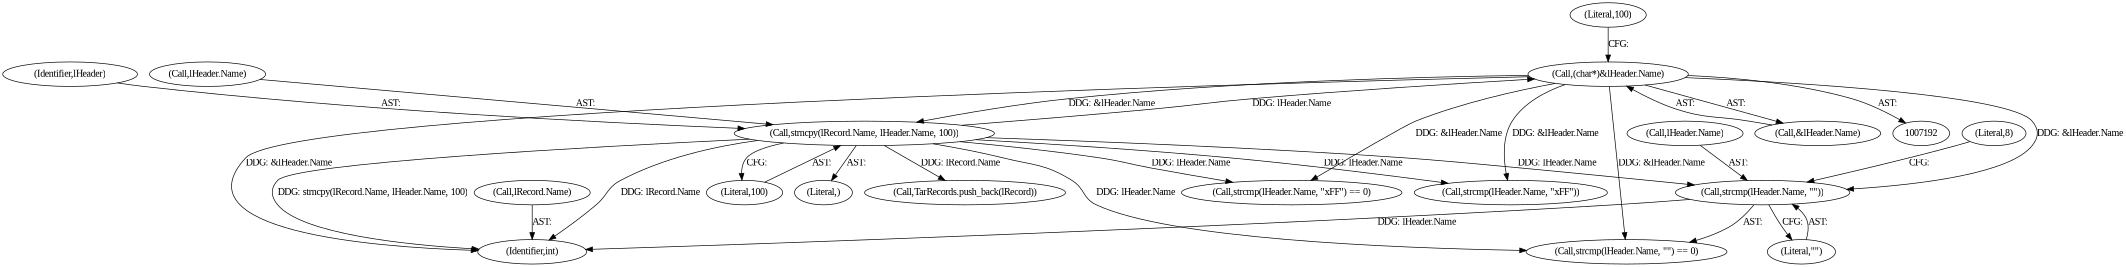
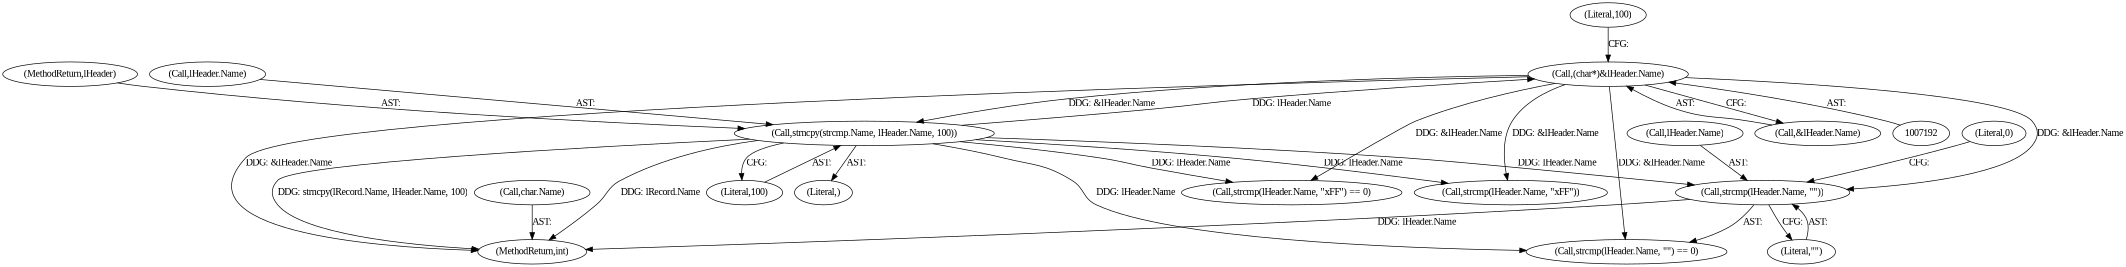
(70, 74) -> (70, 74)
(1812, 89) -> (1789, 101)
(1737, 104) -> (1737, 104)
(864, 133) -> (864, 133)
(1994, 133) -> (1994, 133)
(532, 193) -> (532, 193)
(965, 193) -> none
(532, 252) -> (532, 252)
